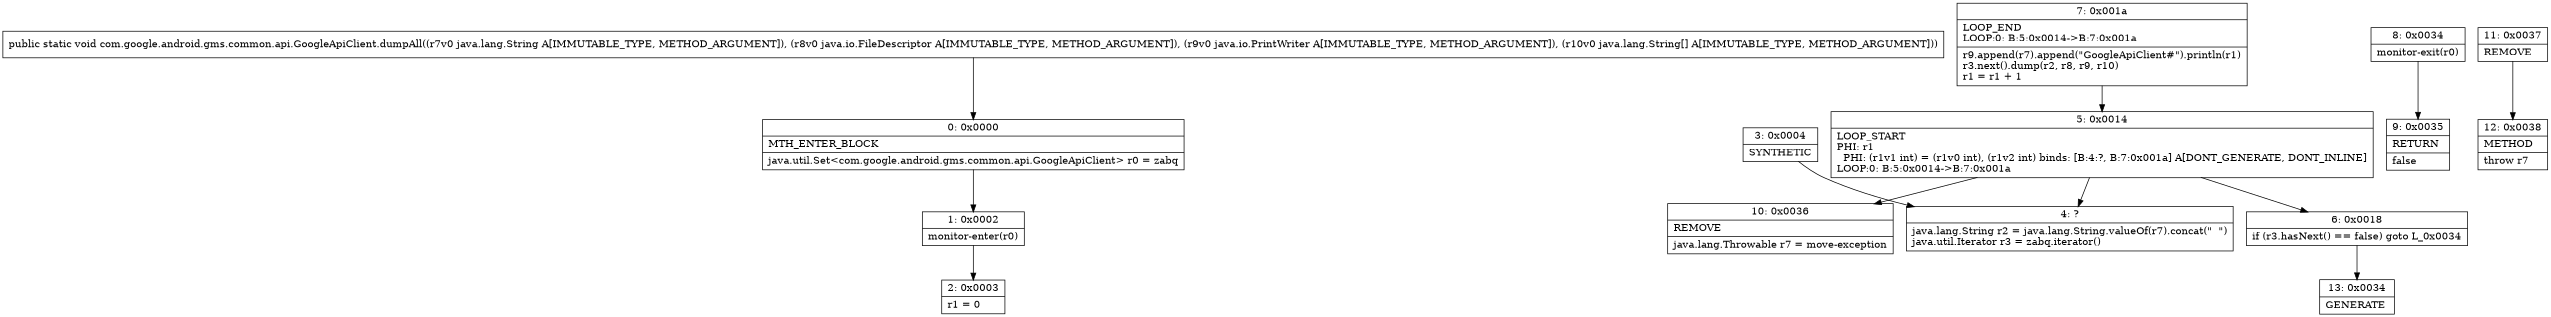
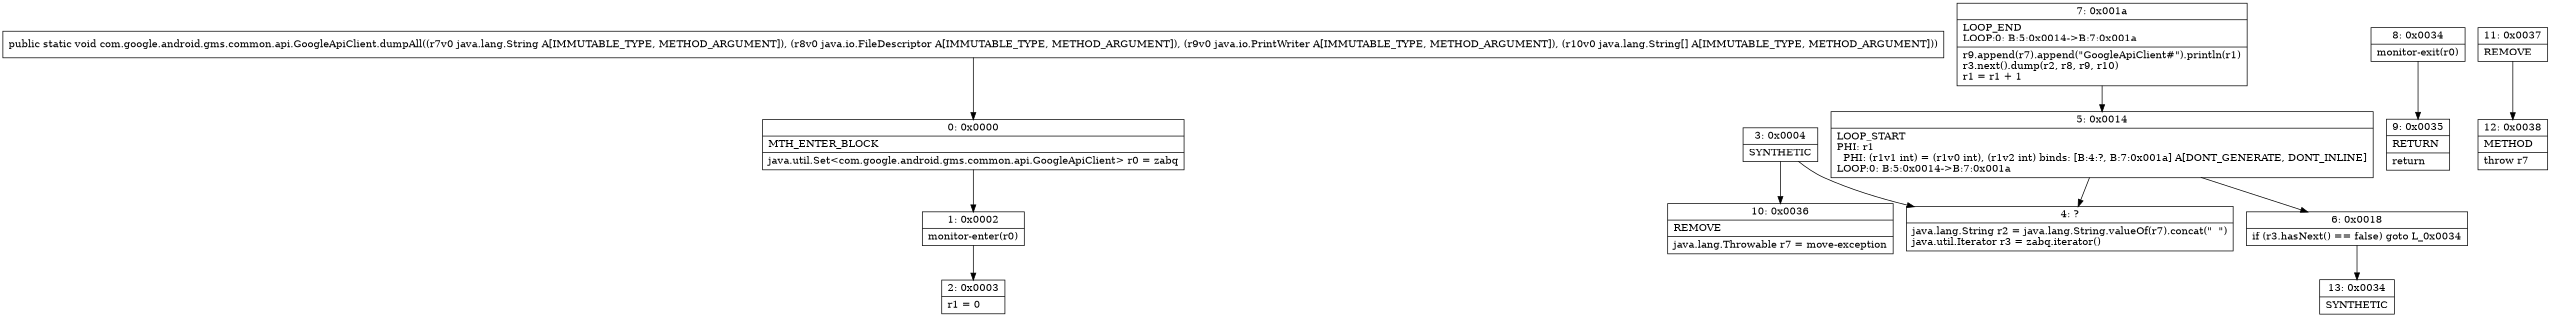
(2404, 161) -> (2409, 161)
(1929, 190) -> (1780, 179)
(2356, 305) -> (2357, 305)
